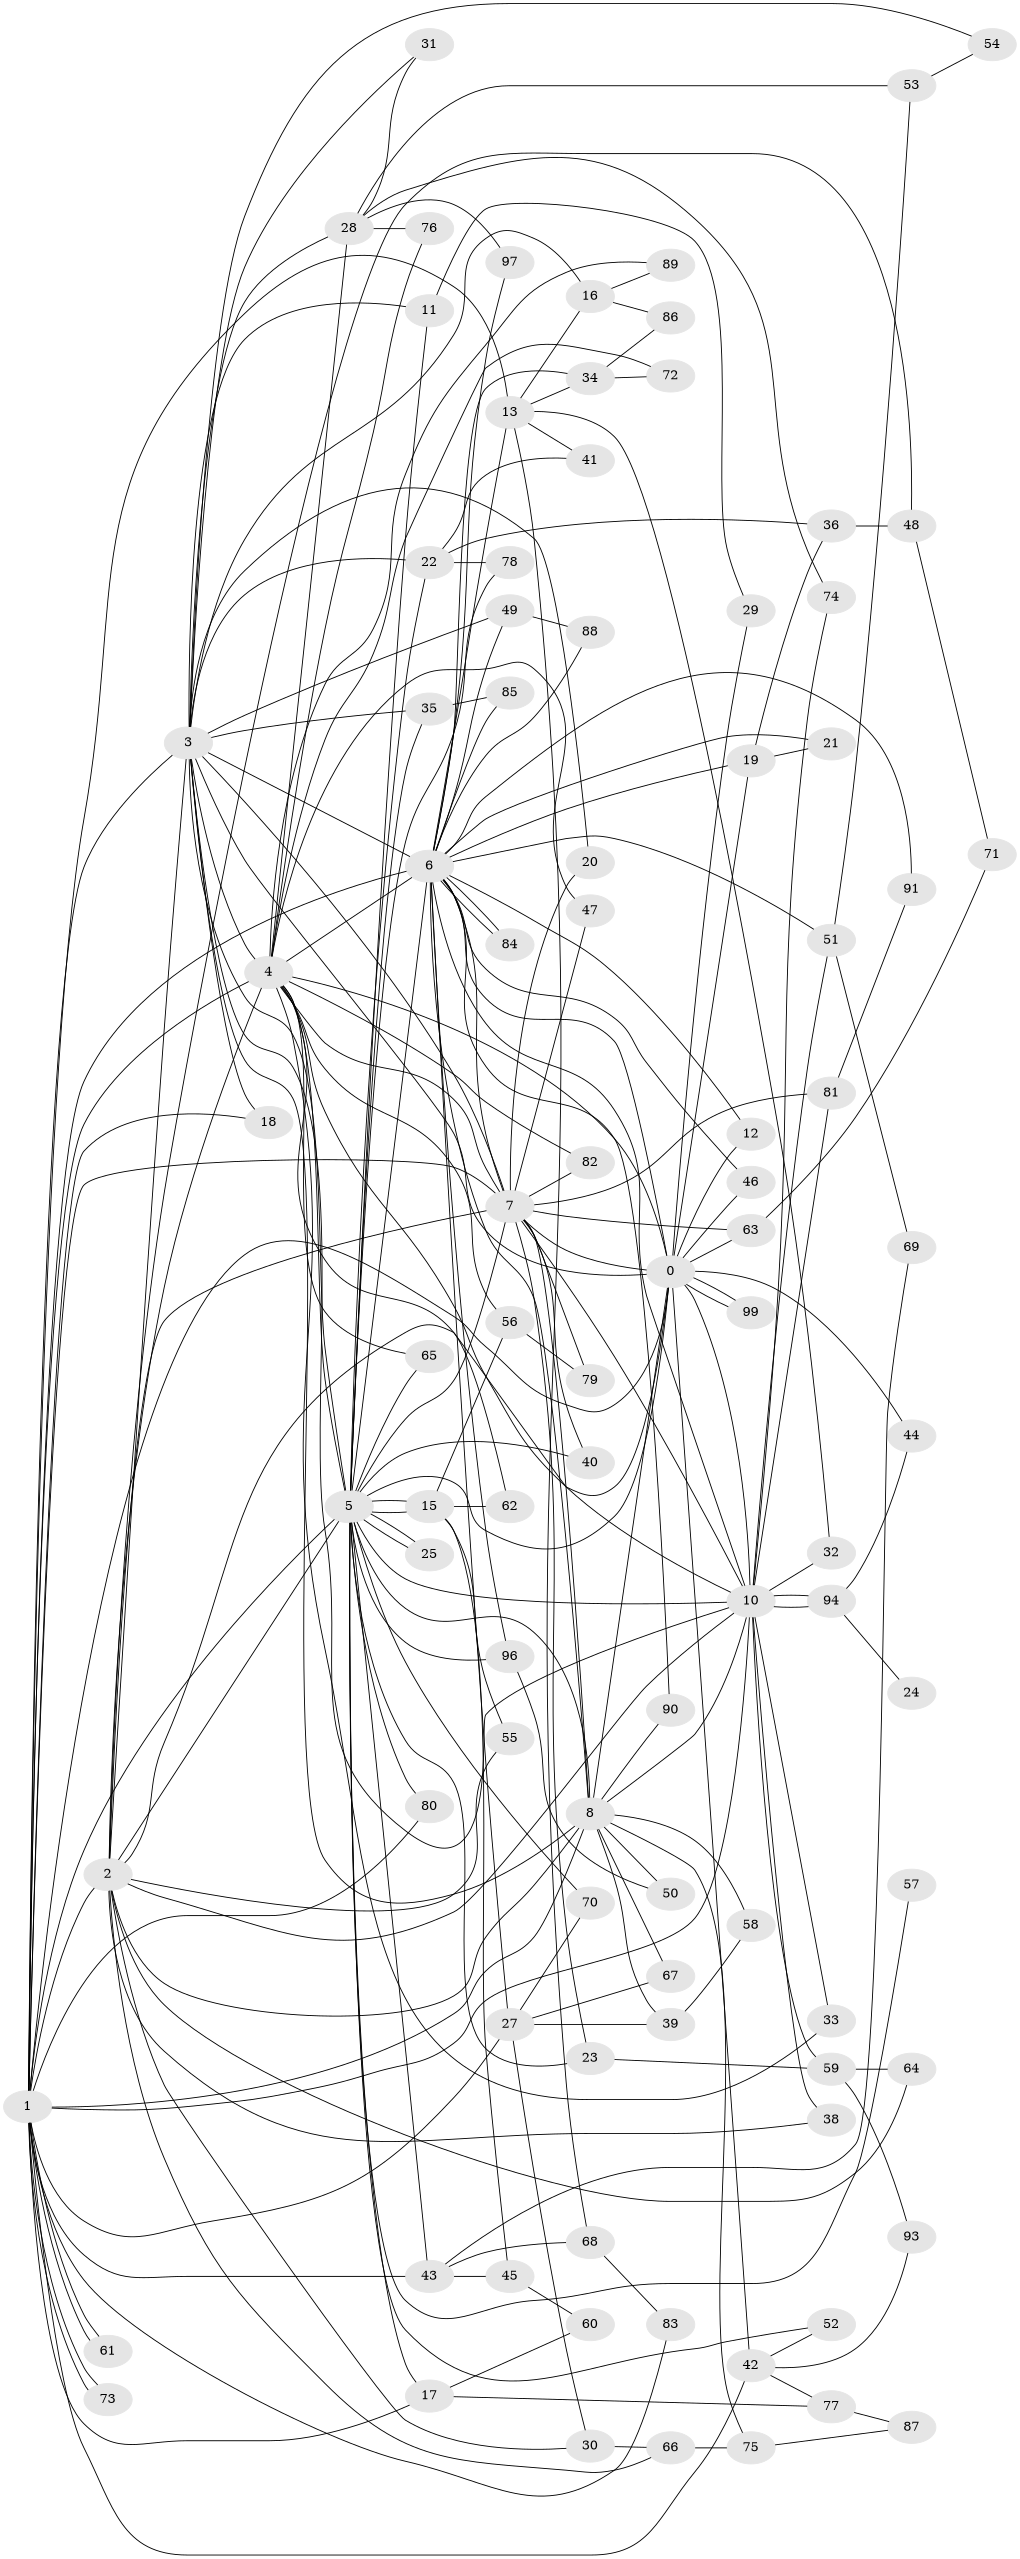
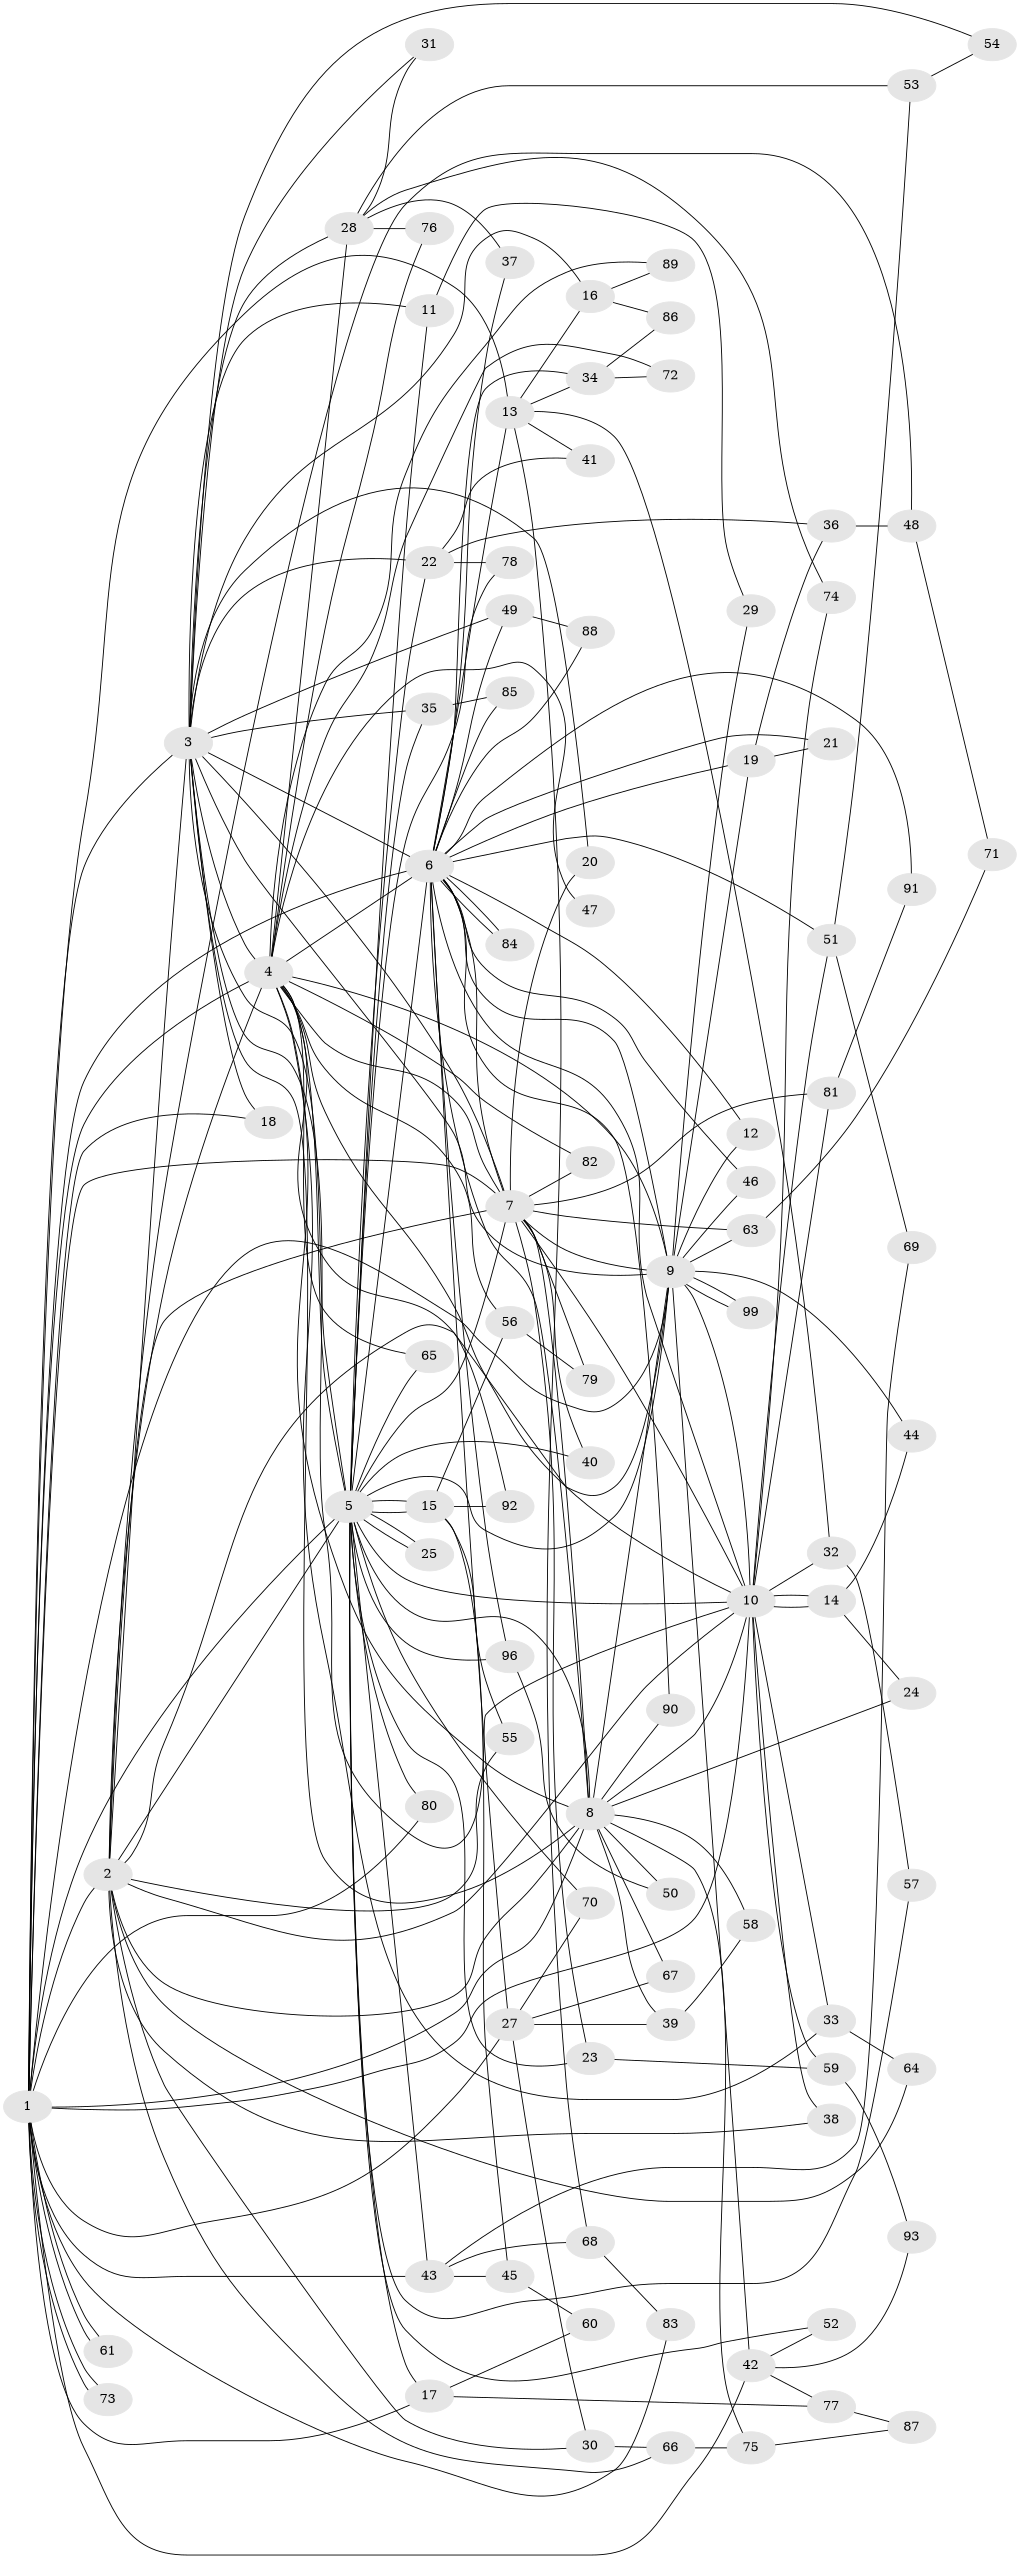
(510, 263) -> (510, 263)
(550, 1059) -> none
(671, 1272) -> (671, 1272)
none -> (316, 1495)
(510, 1507) -> (510, 1507)
(831, 1601) -> (831, 1601)
none -> (887, 1731)
none -> (751, 1753)
(873, 2069) -> (875, 2047)
